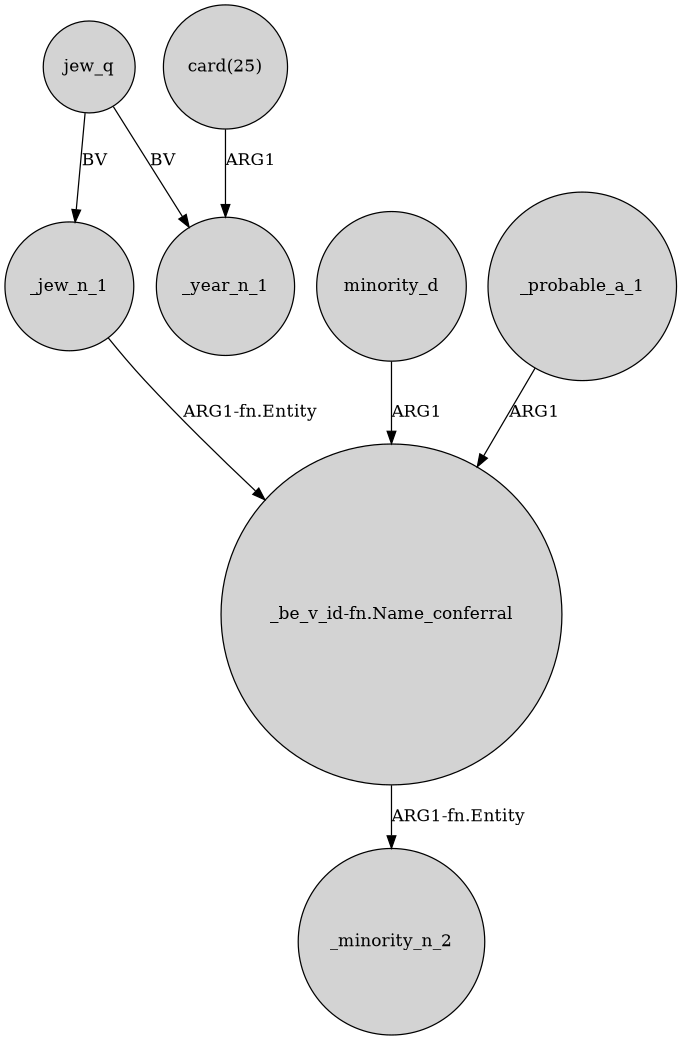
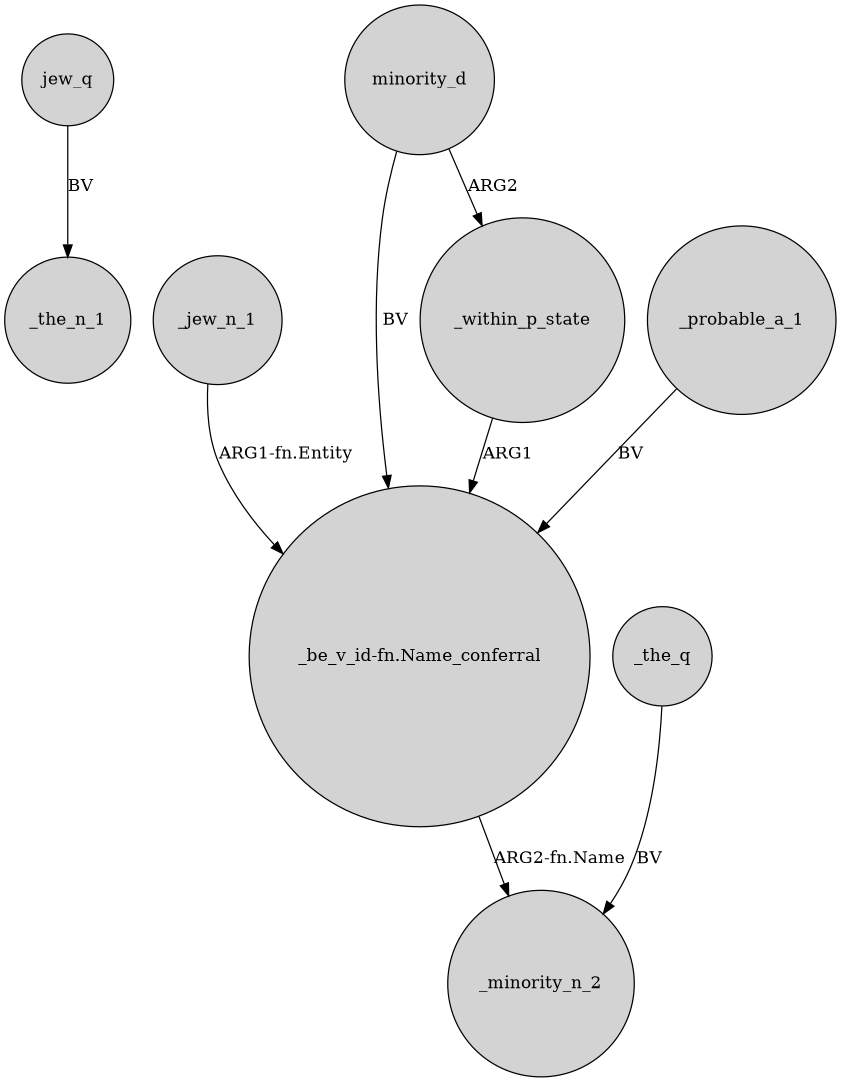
(225, 67) -> none
(81, 161) -> none
(225, 286) -> (68, 320)
none -> (522, 320)
(417, 412) -> (395, 320)
(535, 412) -> (631, 454)
none -> (662, 656)
(459, 817) -> (560, 859)
